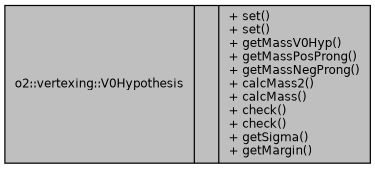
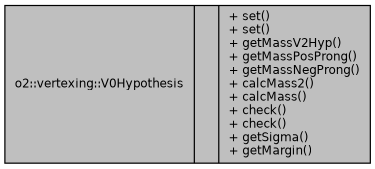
(285, 43) -> (285, 43)
